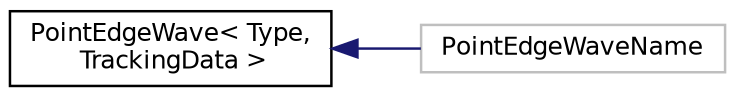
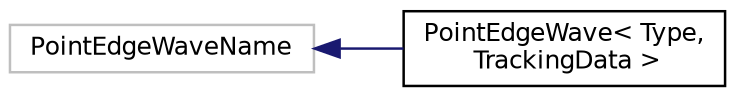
(389, 49) -> (372, 49)
